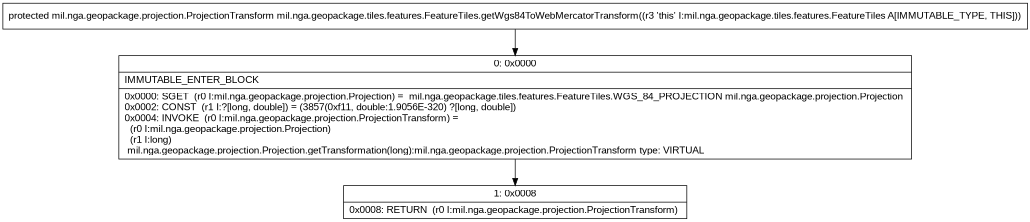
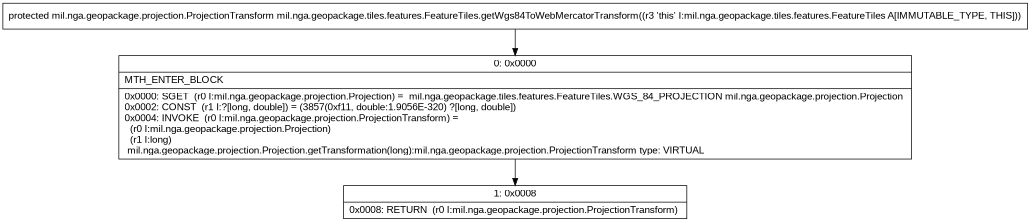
(192, 80) -> (174, 80)
